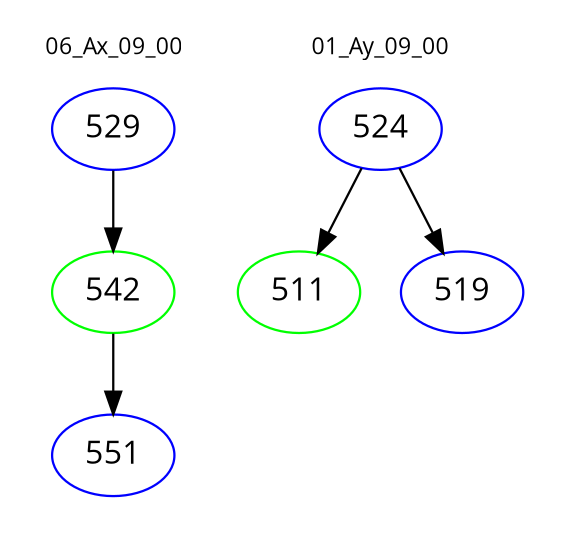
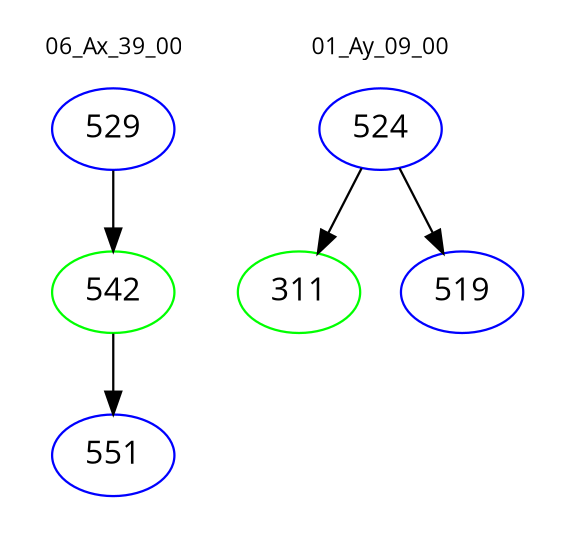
(114, 49) -> (114, 49)
(299, 292) -> (299, 292)
